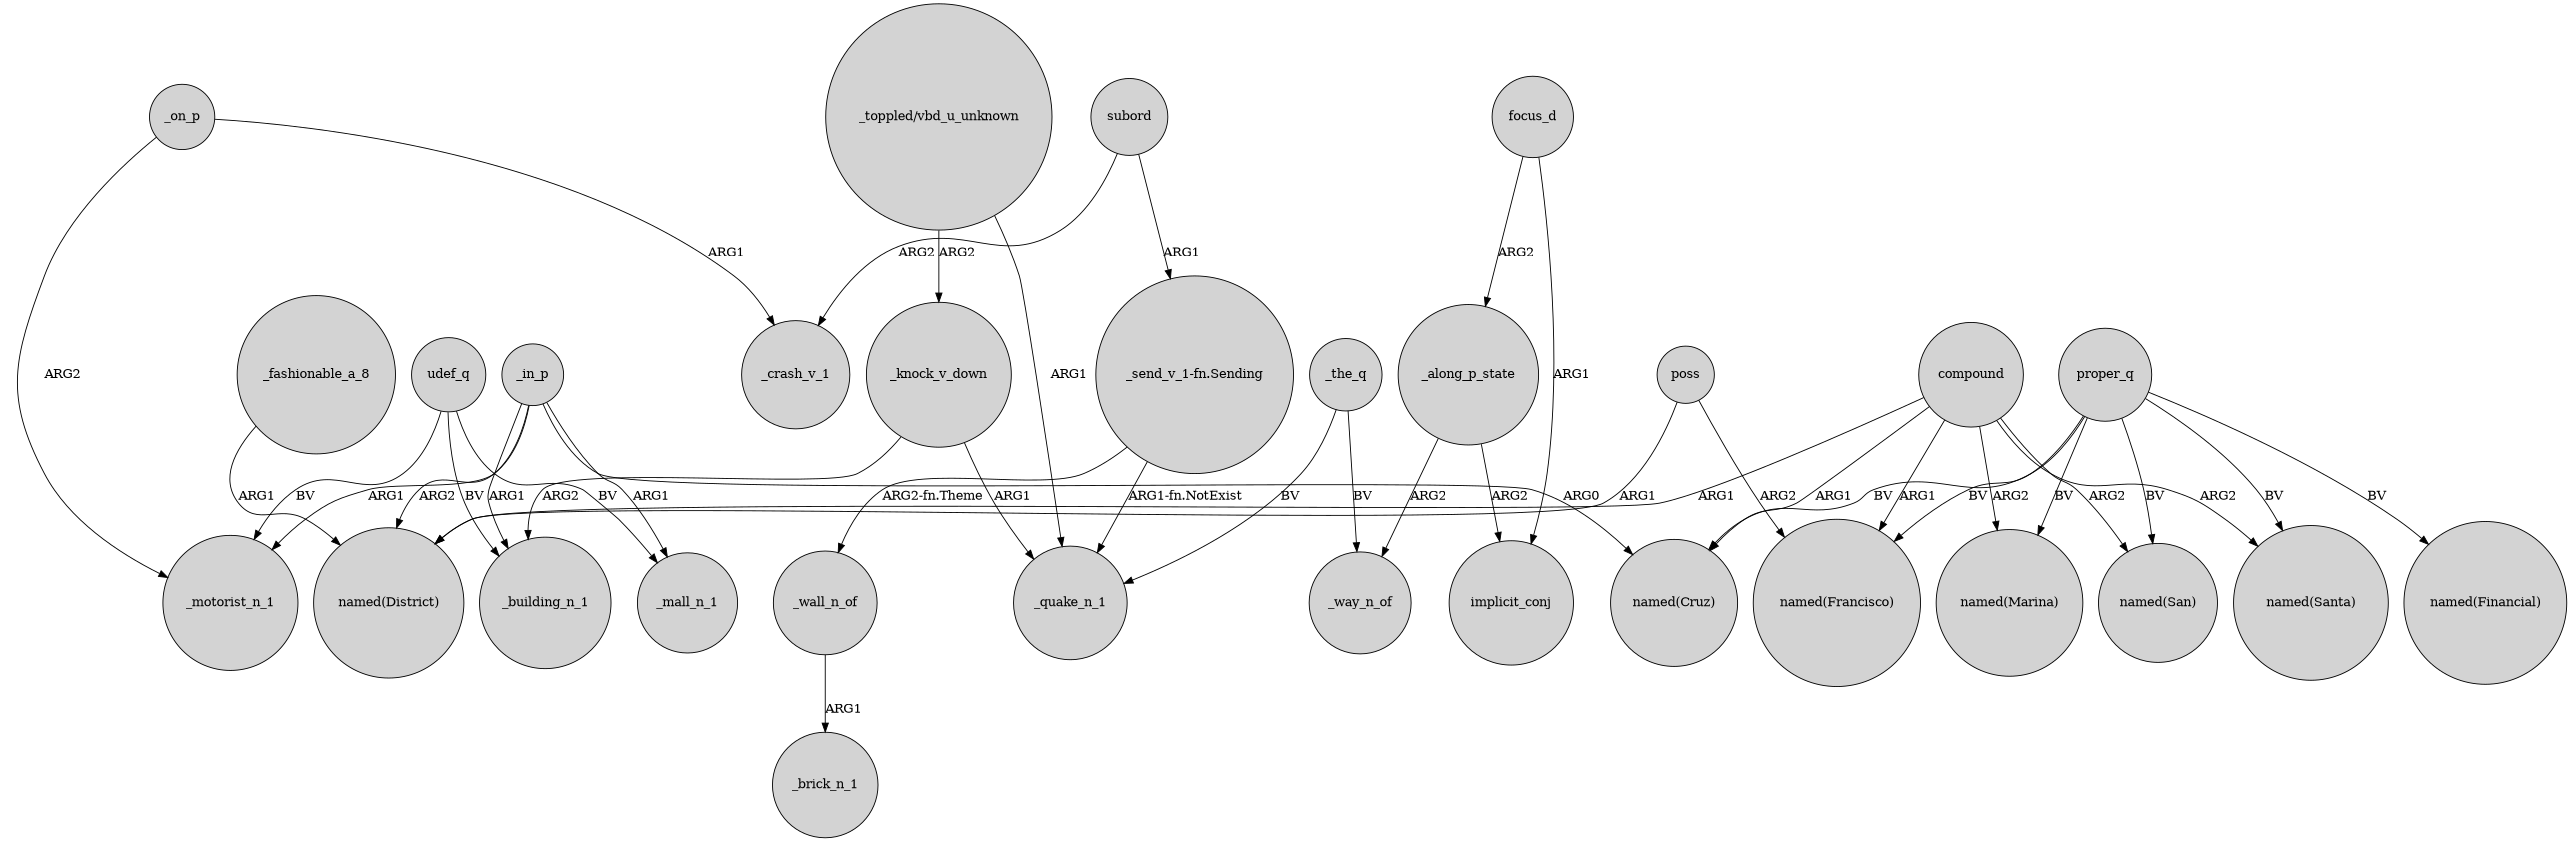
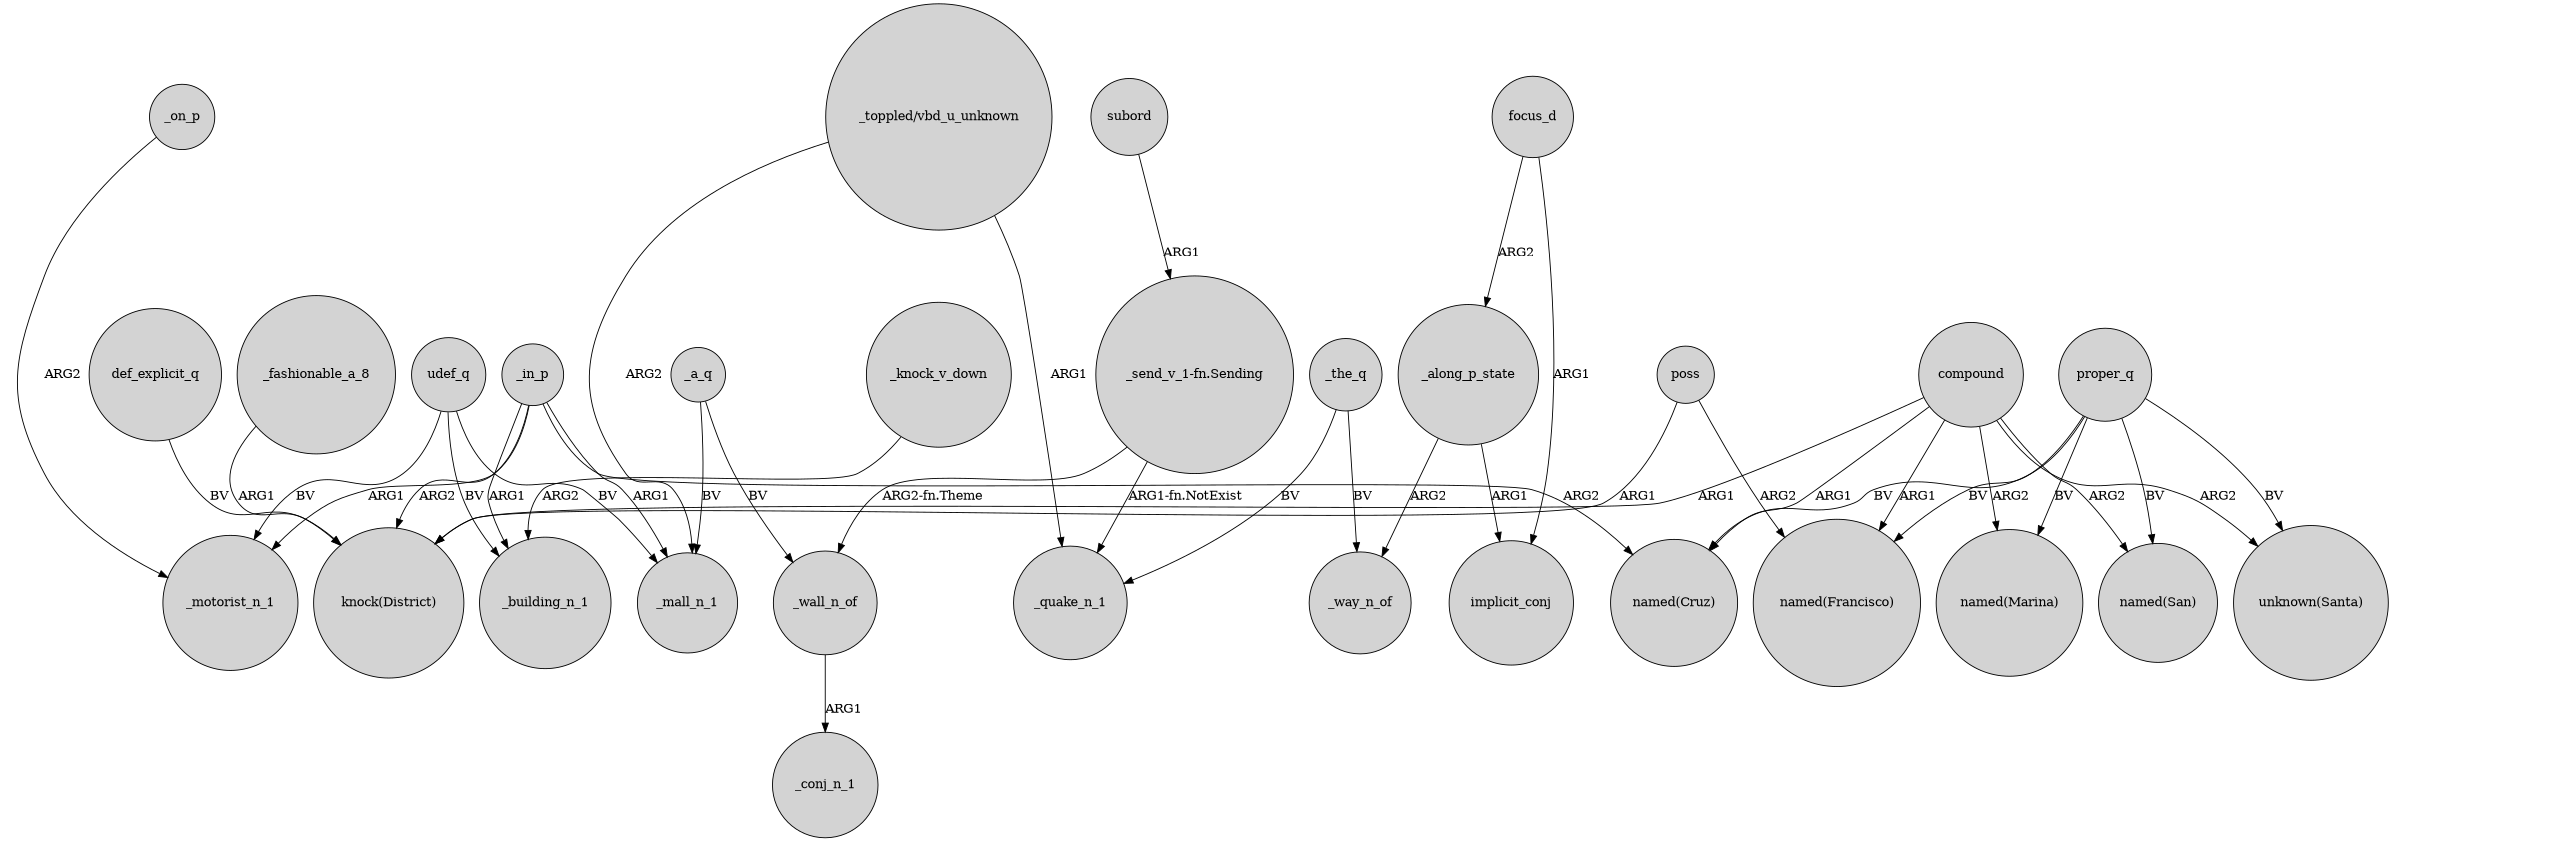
(939, 262) -> (608, 310)
none -> (155, 375)
none -> (698, 375)
(796, 375) -> none
(1510, 496) -> (1510, 496)
(1582, 496) -> (1582, 496)
(992, 500) -> none
(389, 603) -> (389, 603)
(2311, 603) -> (2311, 603)
(2485, 603) -> none
(825, 785) -> (825, 785)
